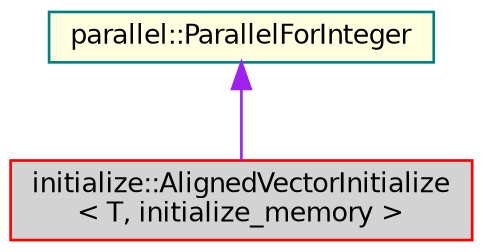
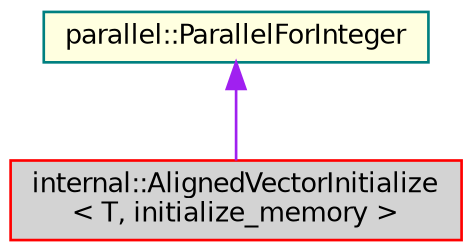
(241, 200) -> (236, 200)
